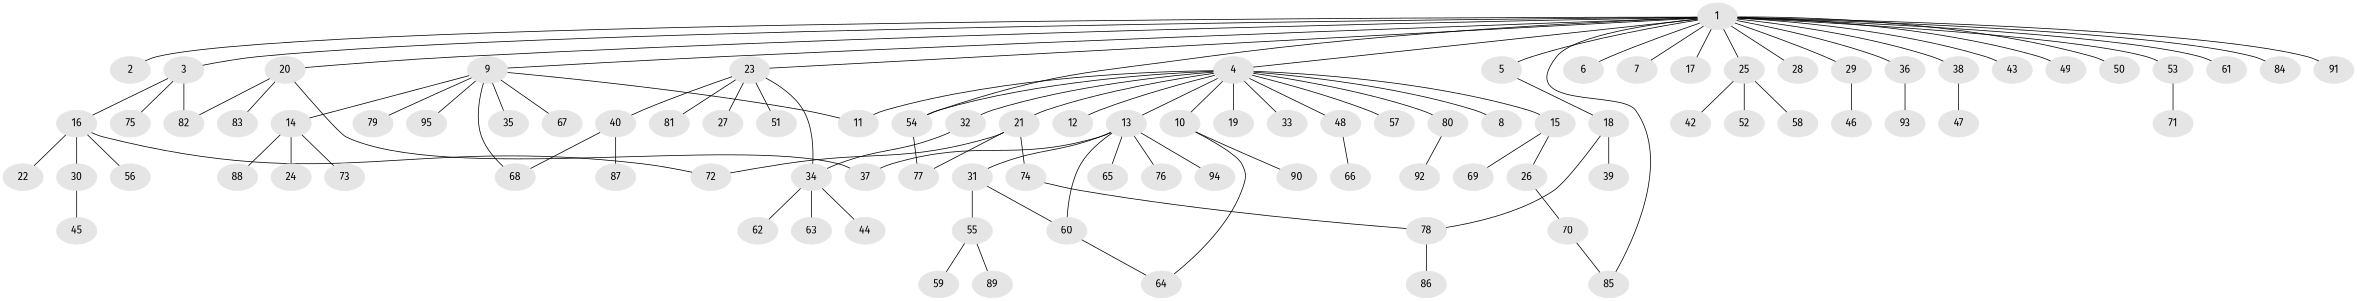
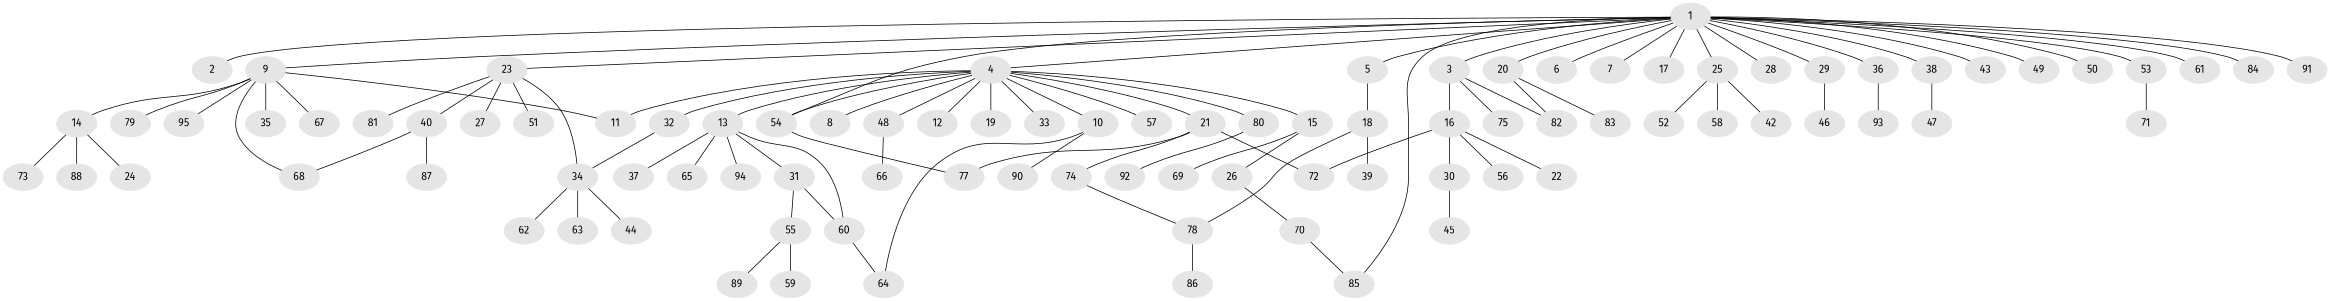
(633, 157) -> none
(1161, 177) -> none
